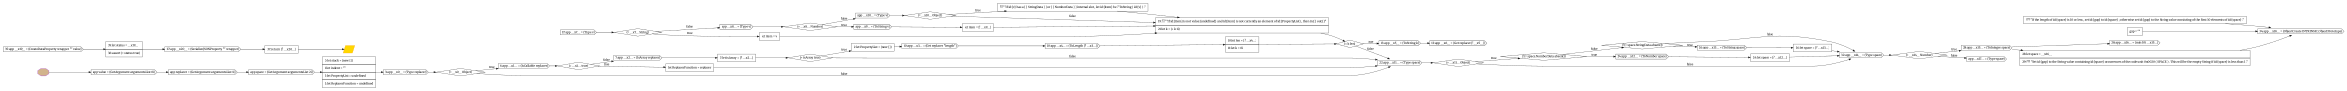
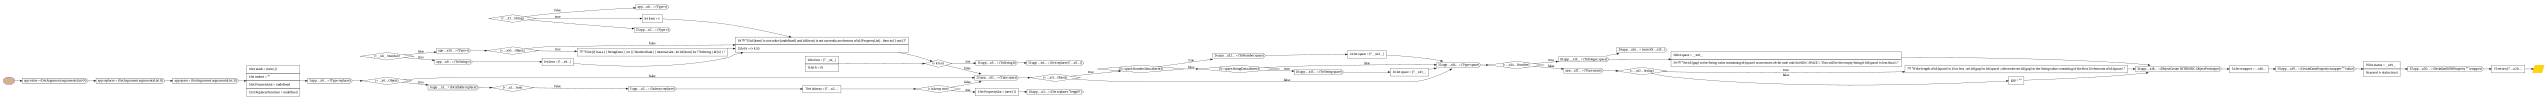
(767, 27) -> none
(604, 32) -> (580, 24)
(1073, 46) -> none
(690, 68) -> none
none -> (2249, 69)
none -> (1642, 71)
